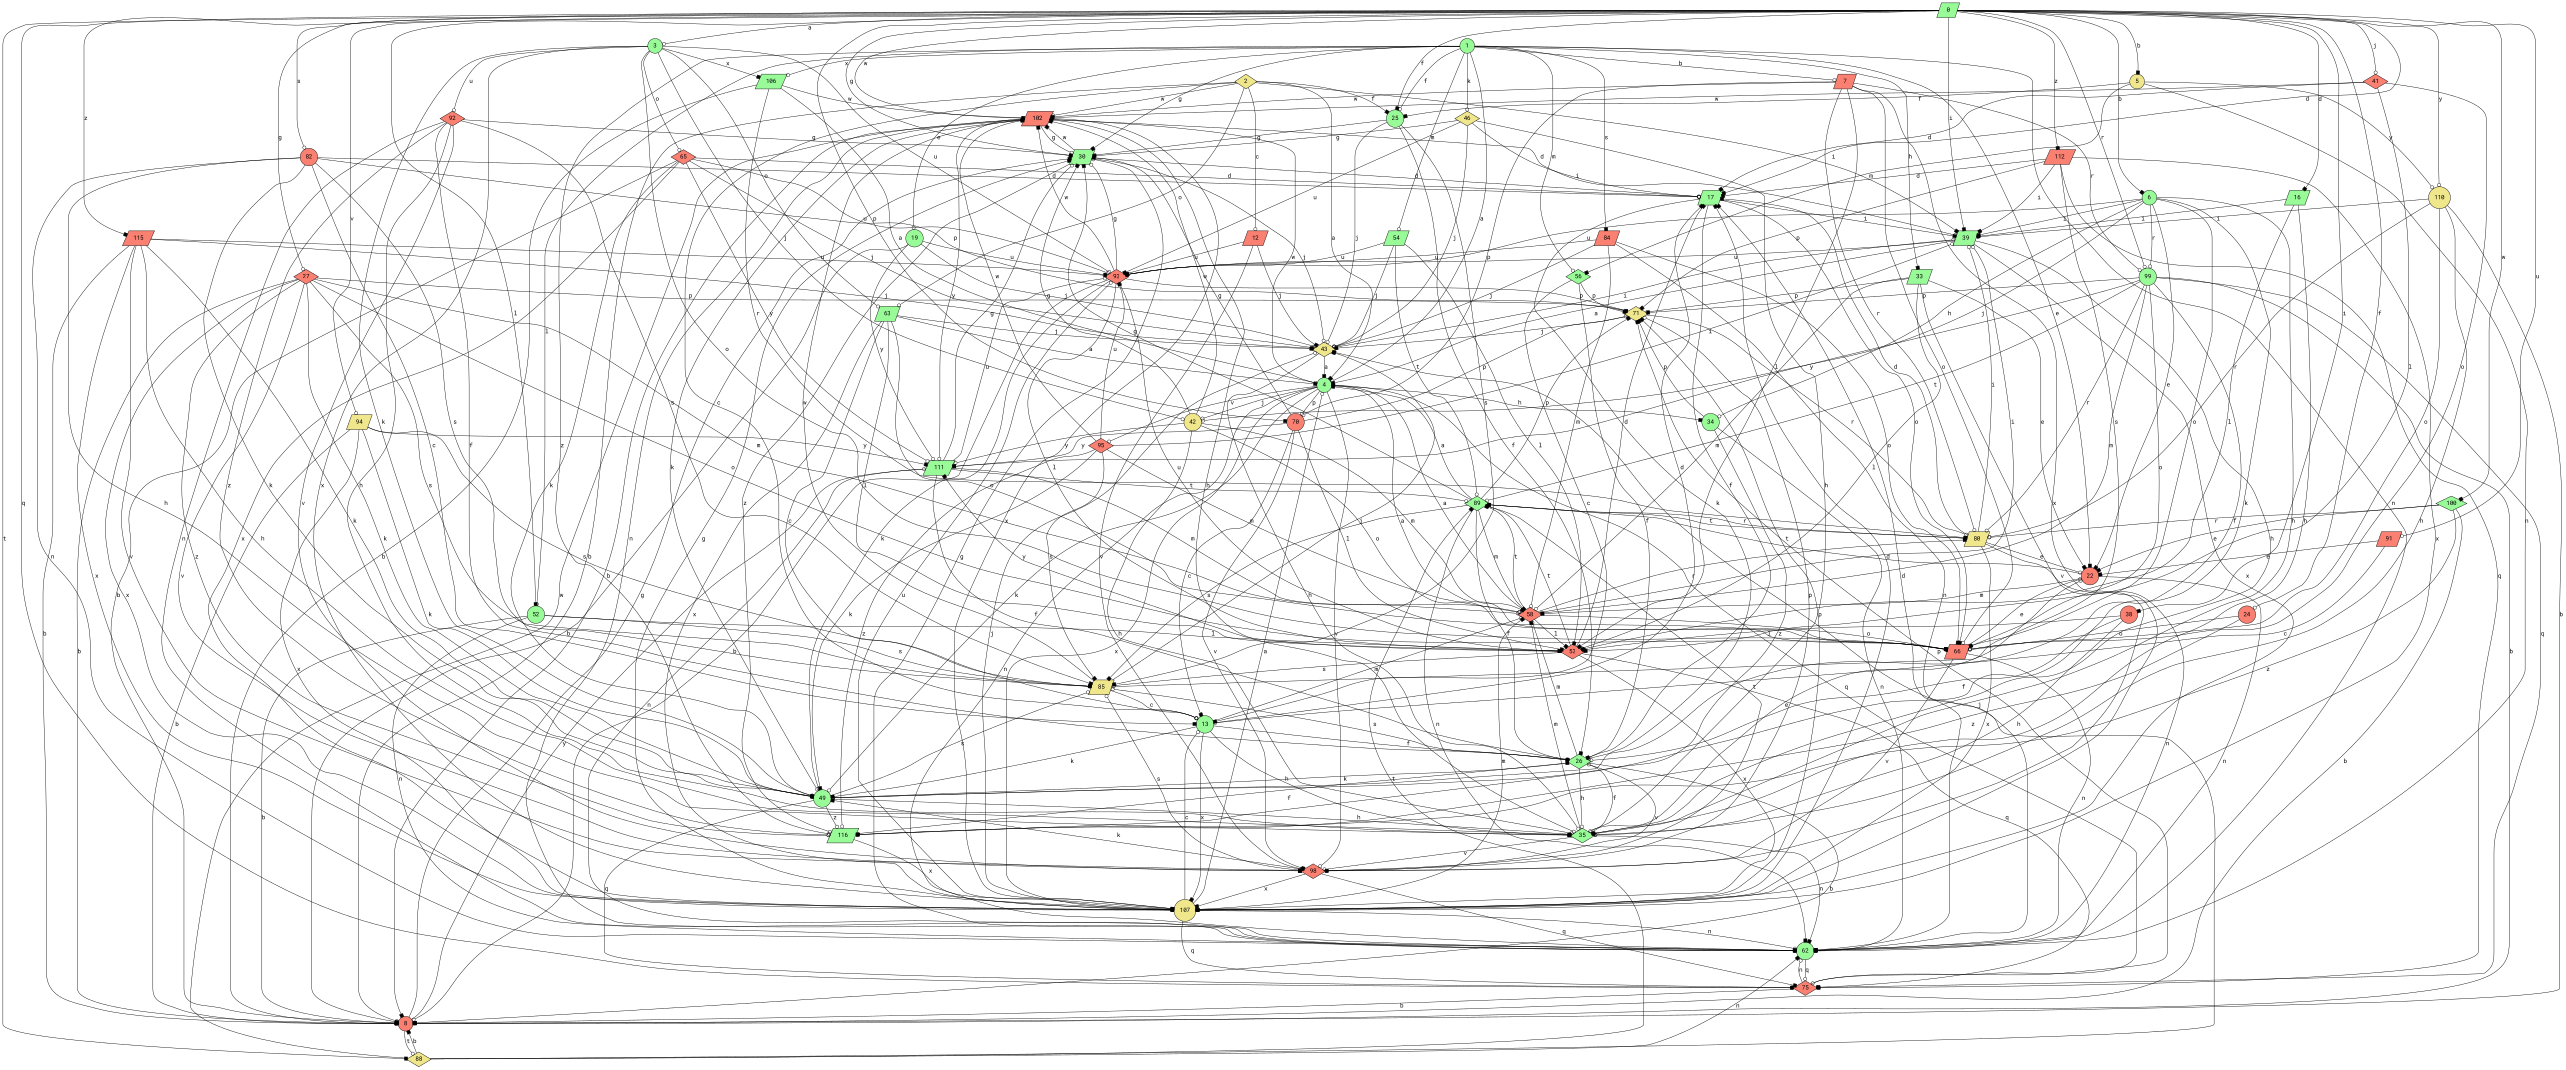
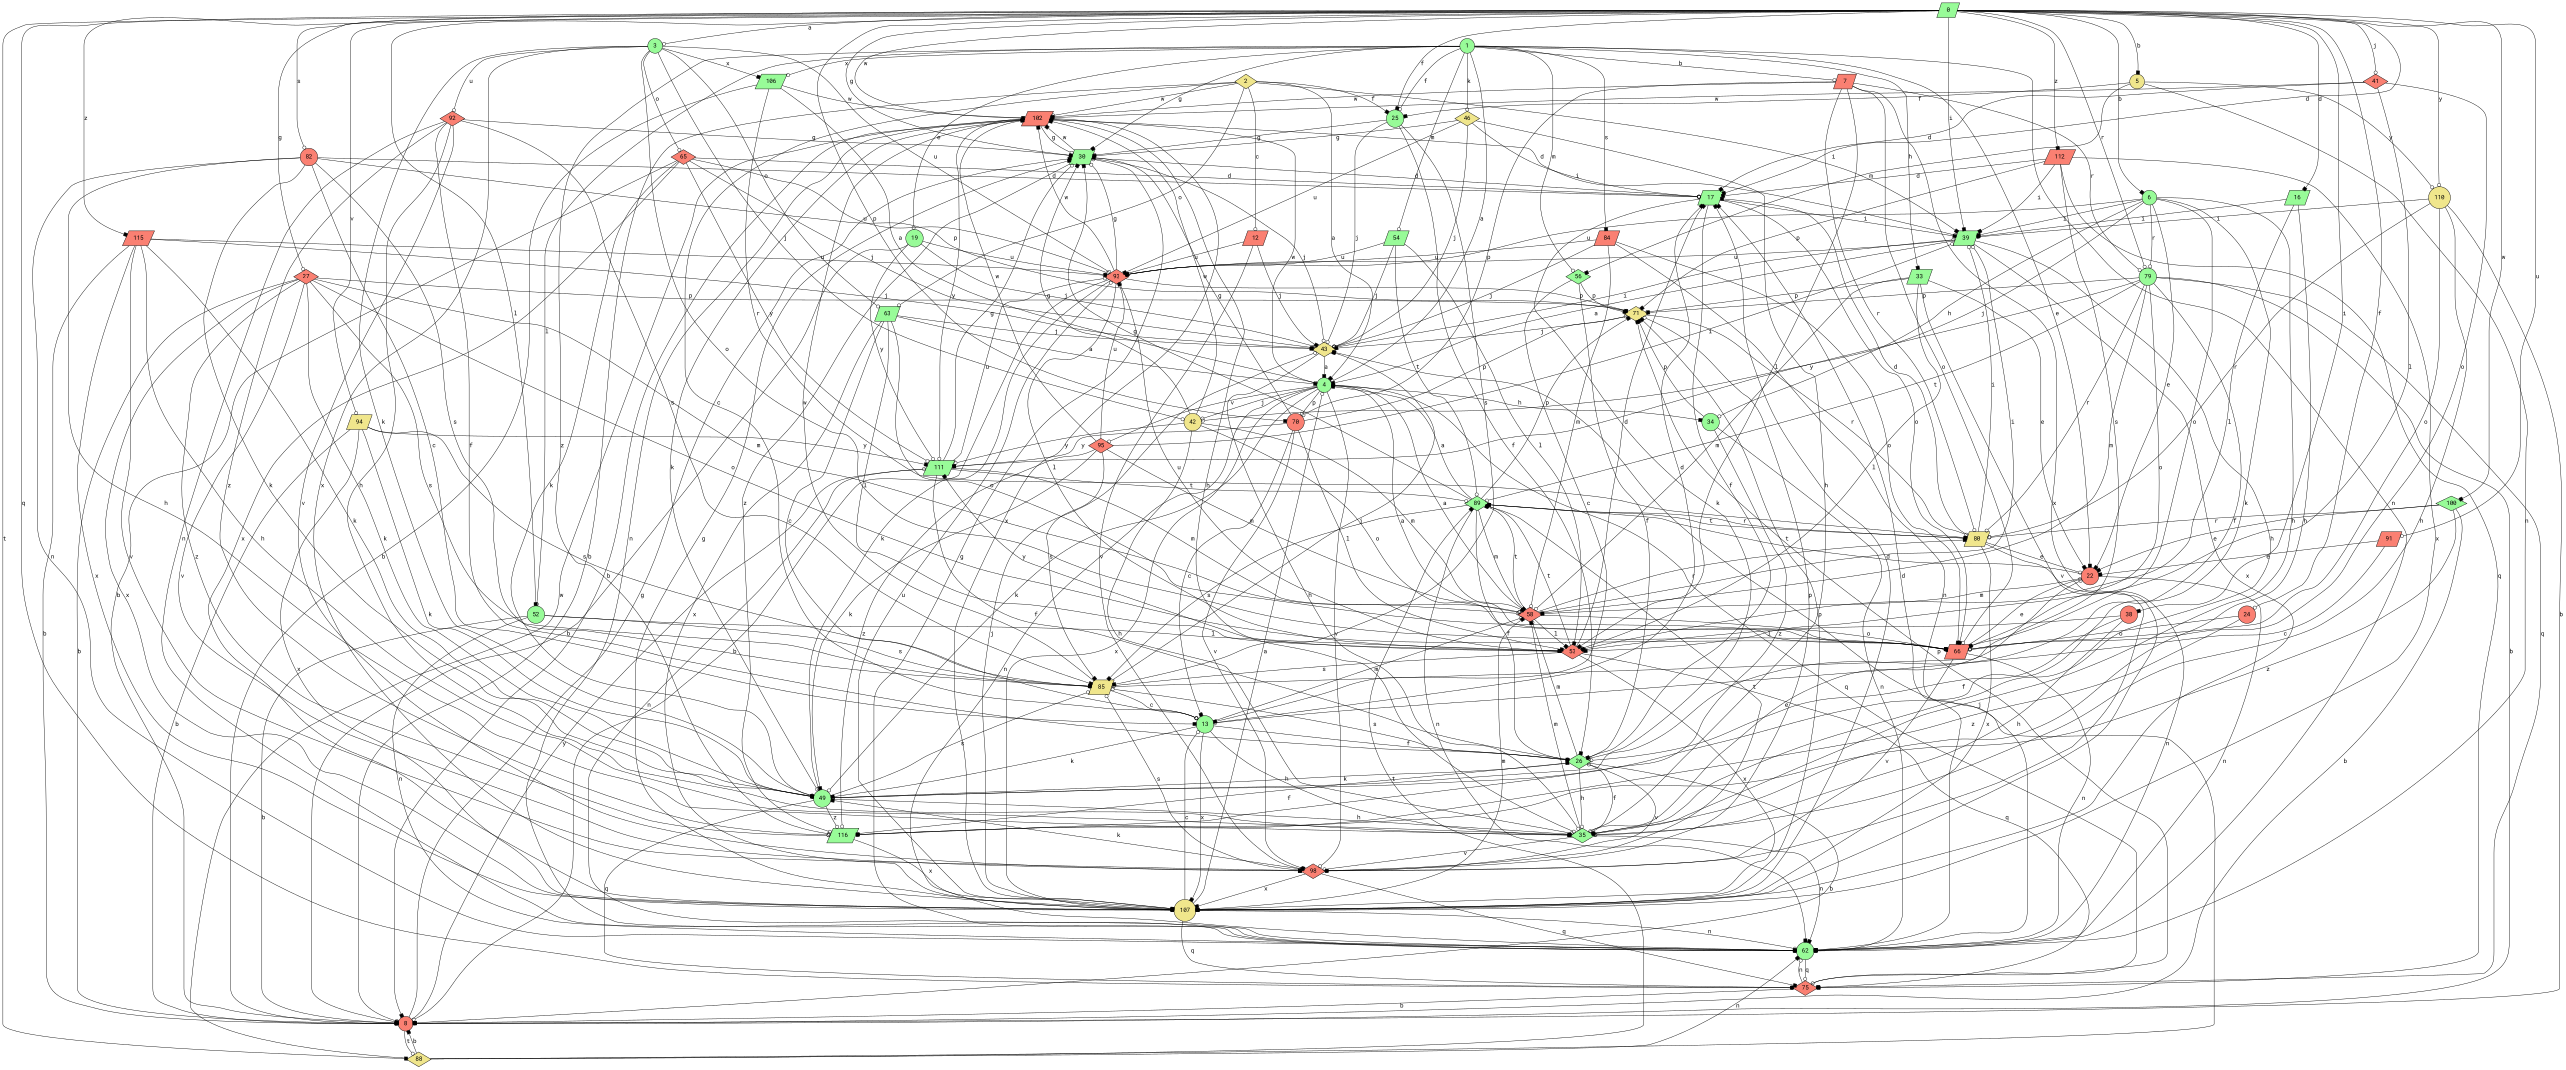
(2148, 277) -> (2148, 277)
